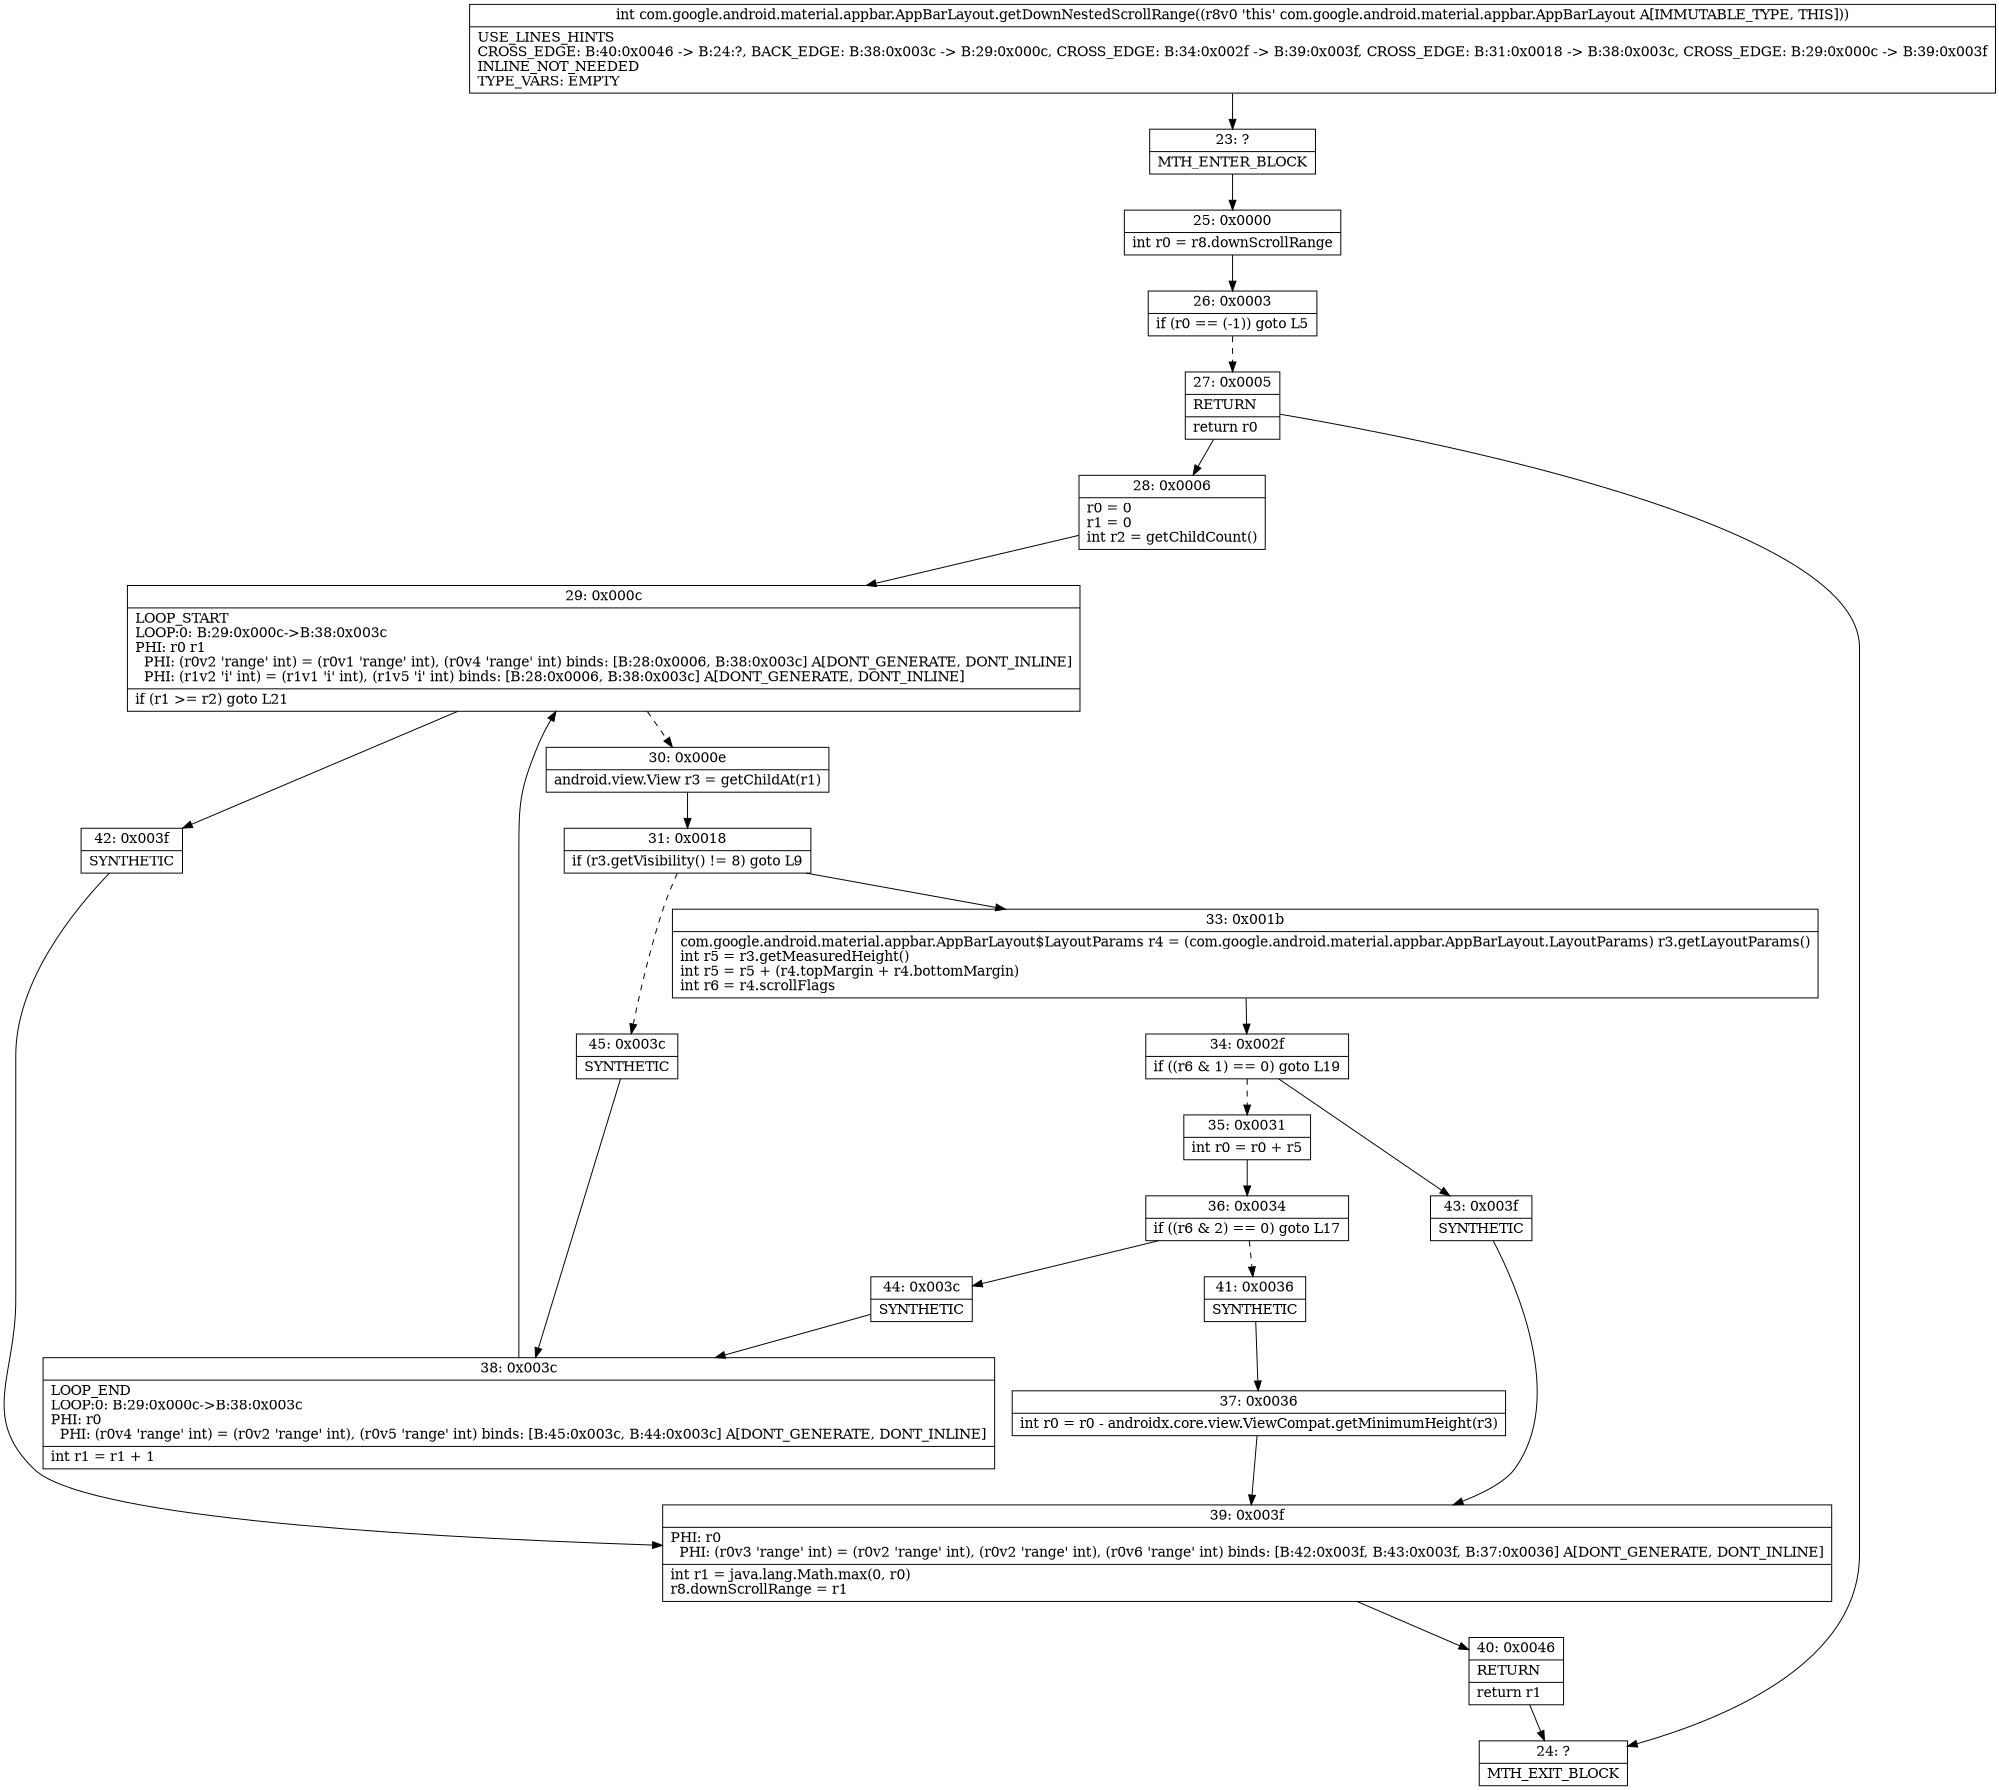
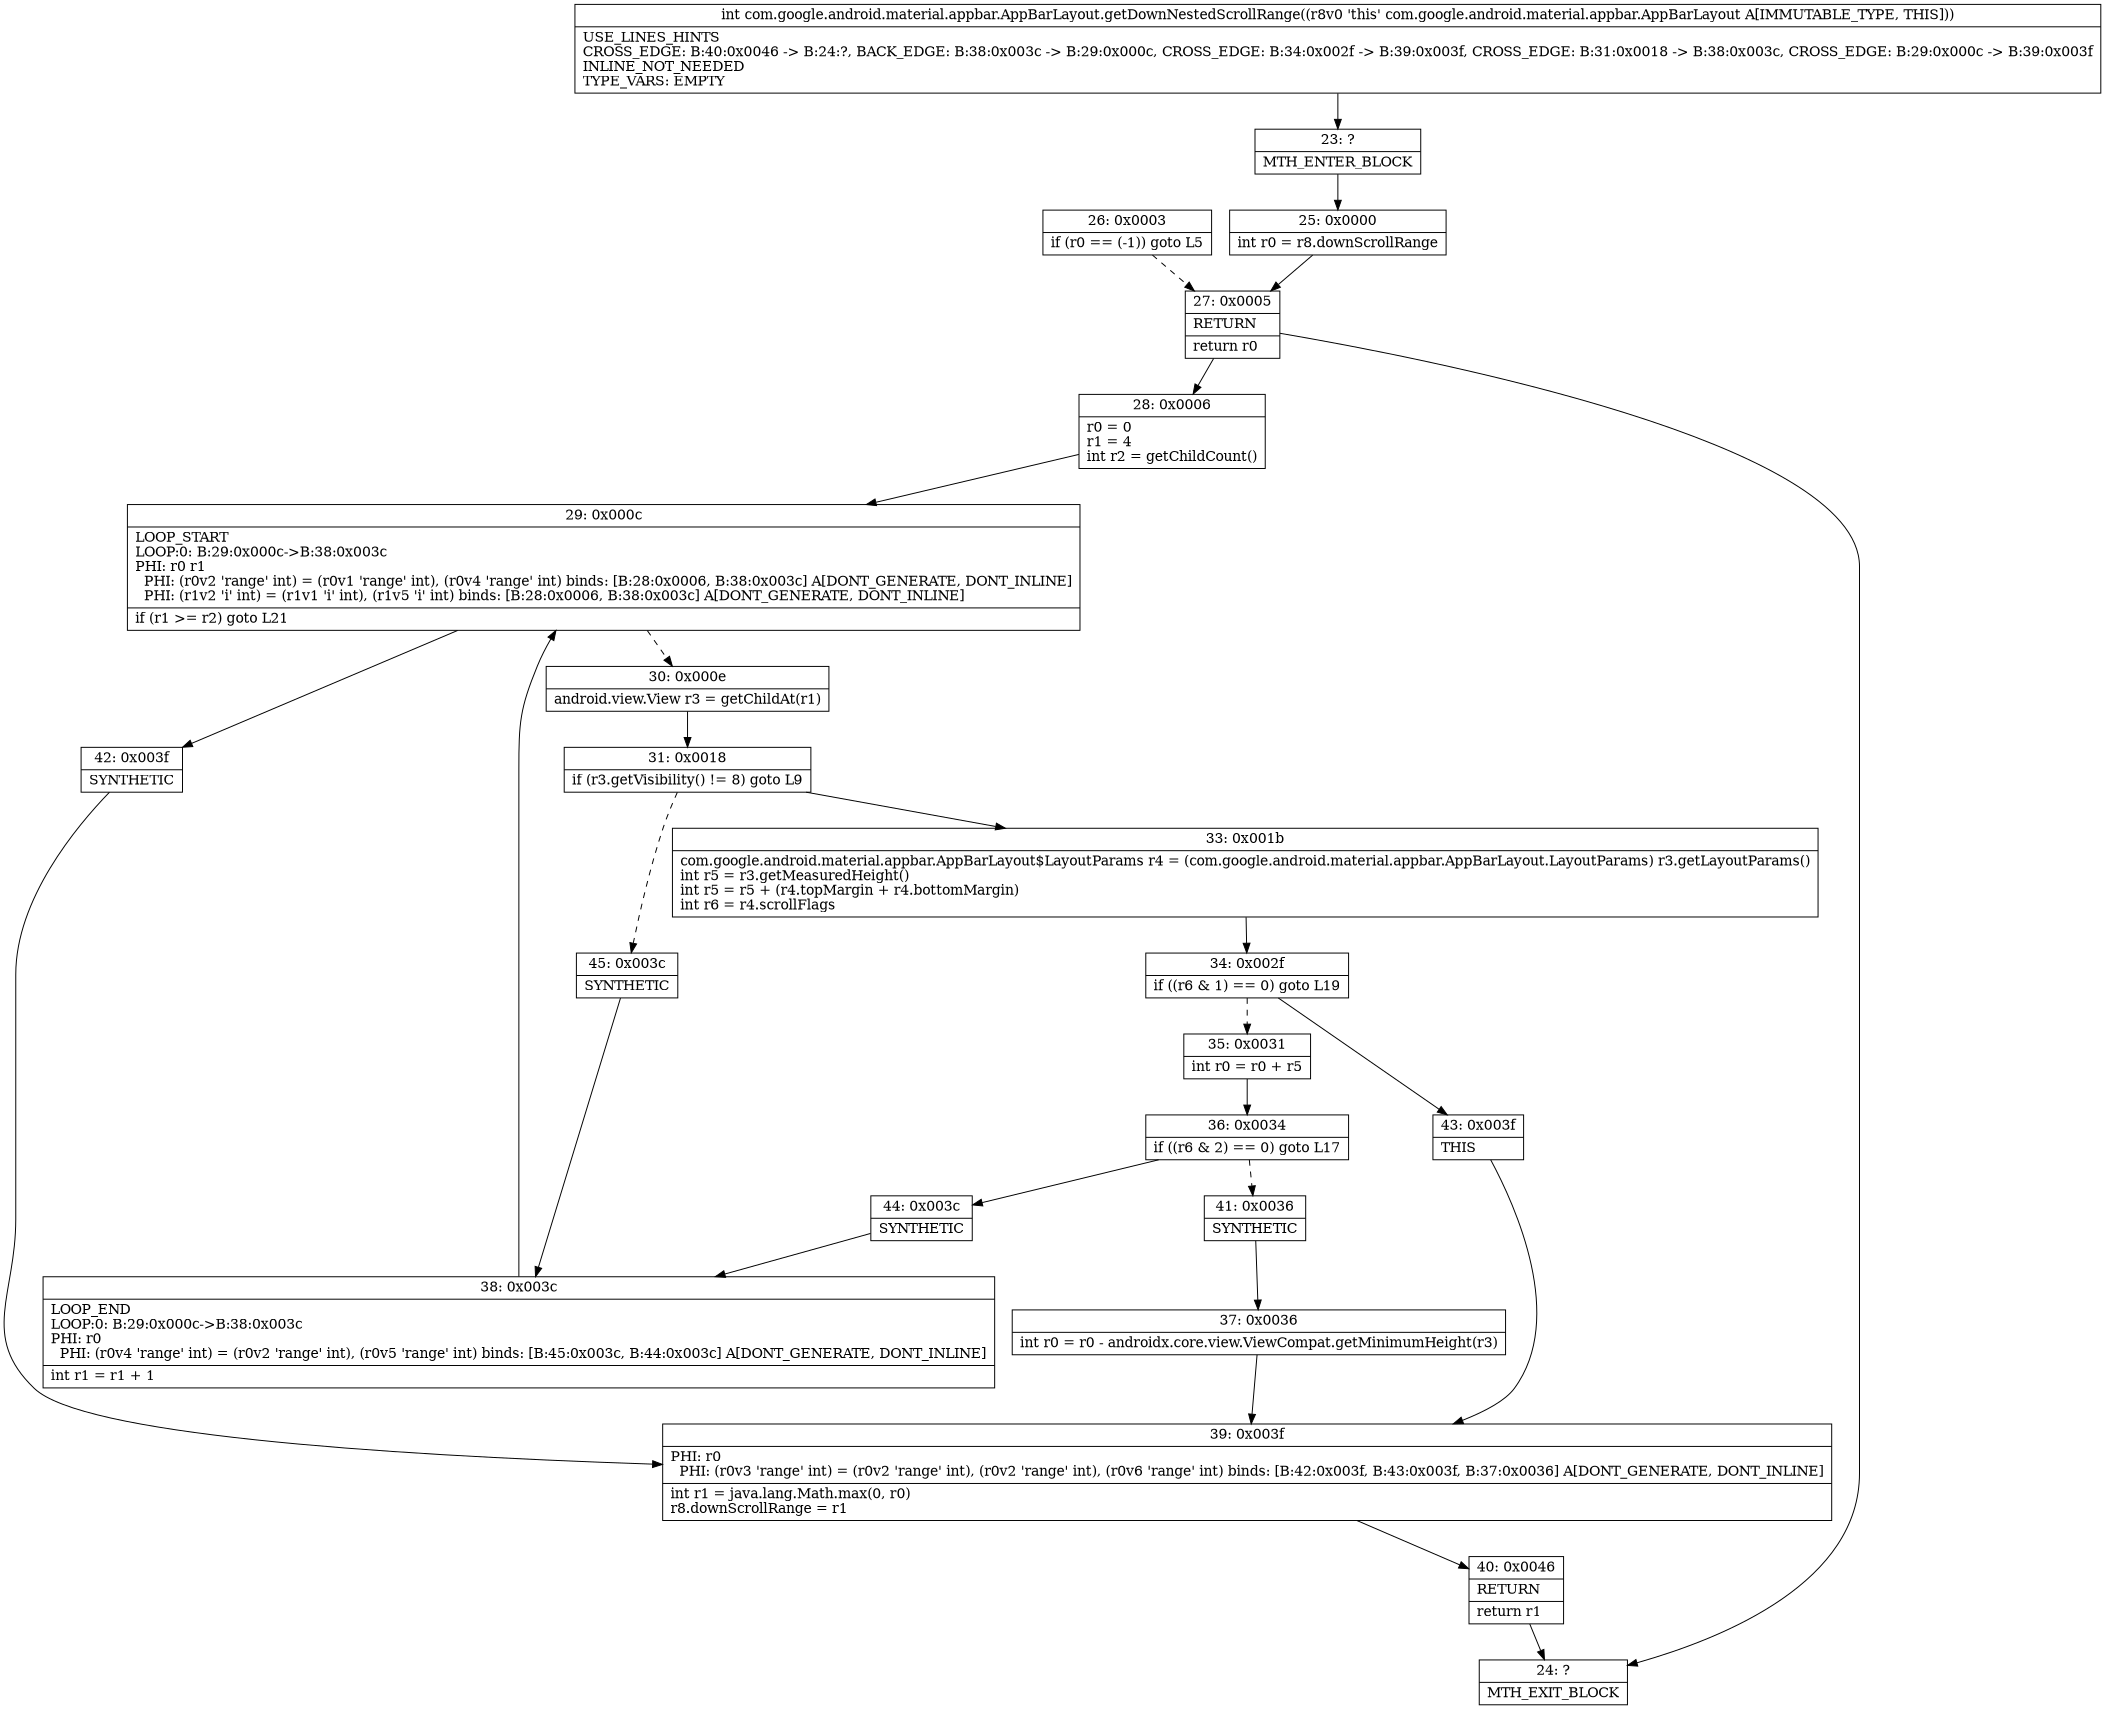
(1233, 268) -> (1296, 270)
(1109, 523) -> (1109, 442)
(1481, 1229) -> (1459, 1148)
